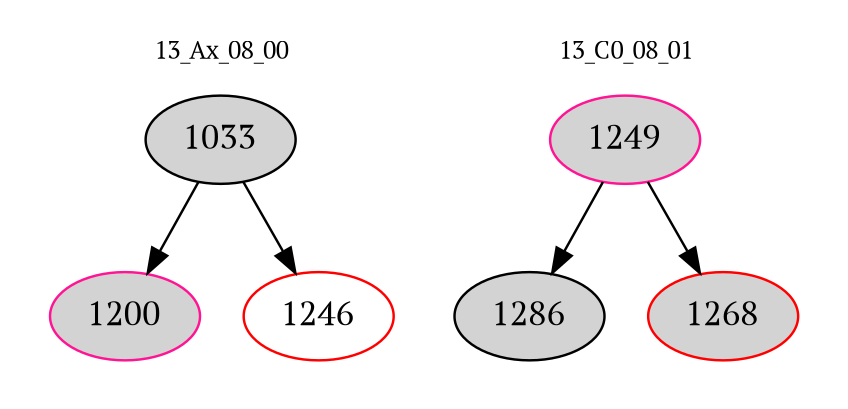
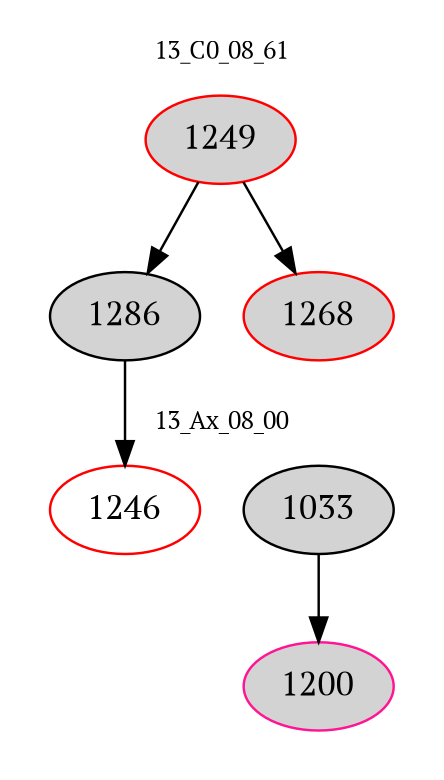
(626, 53) -> (222, 53)
(625, 140) -> (221, 140)
(263, 216) -> (125, 415)
